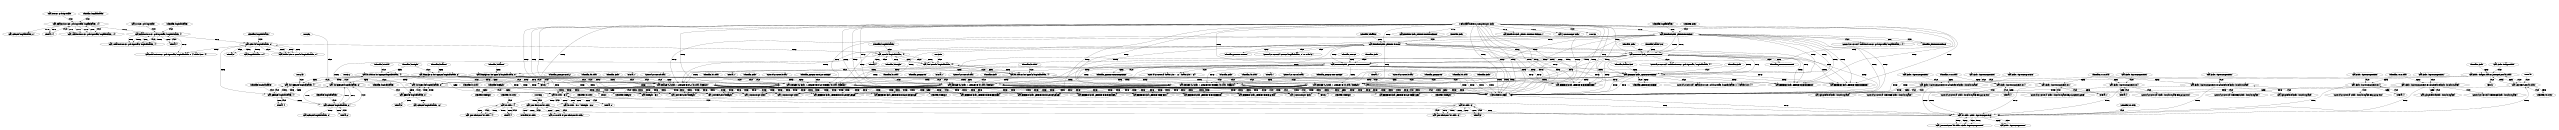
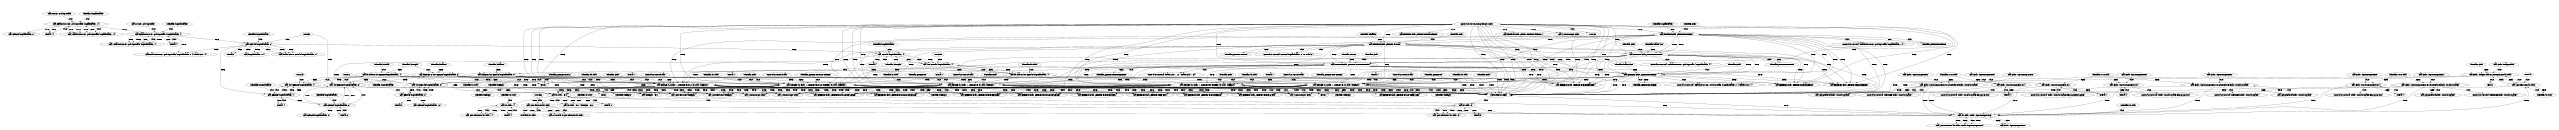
(1476, 24) -> (1476, 24)
(288, 47) -> (285, 39)
(496, 75) -> (496, 75)
(1478, 110) -> (1482, 100)
